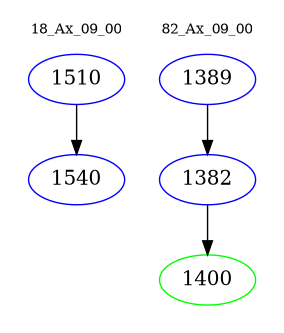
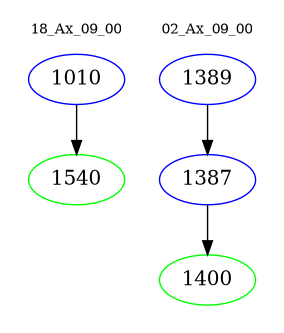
(208, 30) -> (208, 30)
(77, 79) -> (77, 79)
(77, 180) -> (77, 180)
(208, 180) -> (208, 180)
